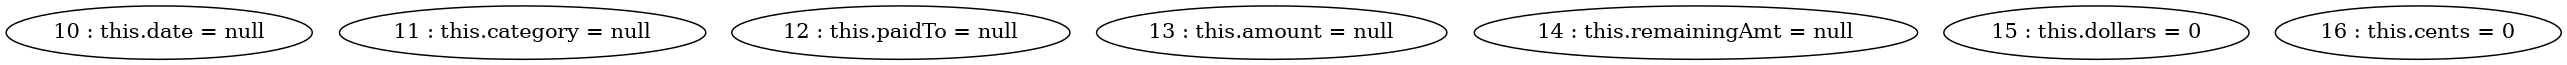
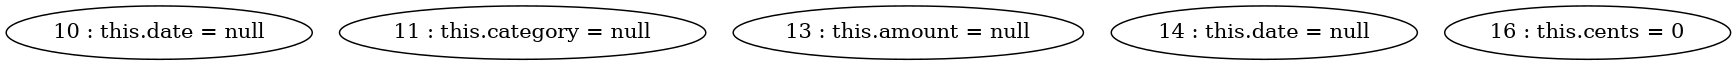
(901, 33) -> none
(1696, 33) -> (1264, 33)
(2096, 33) -> none
